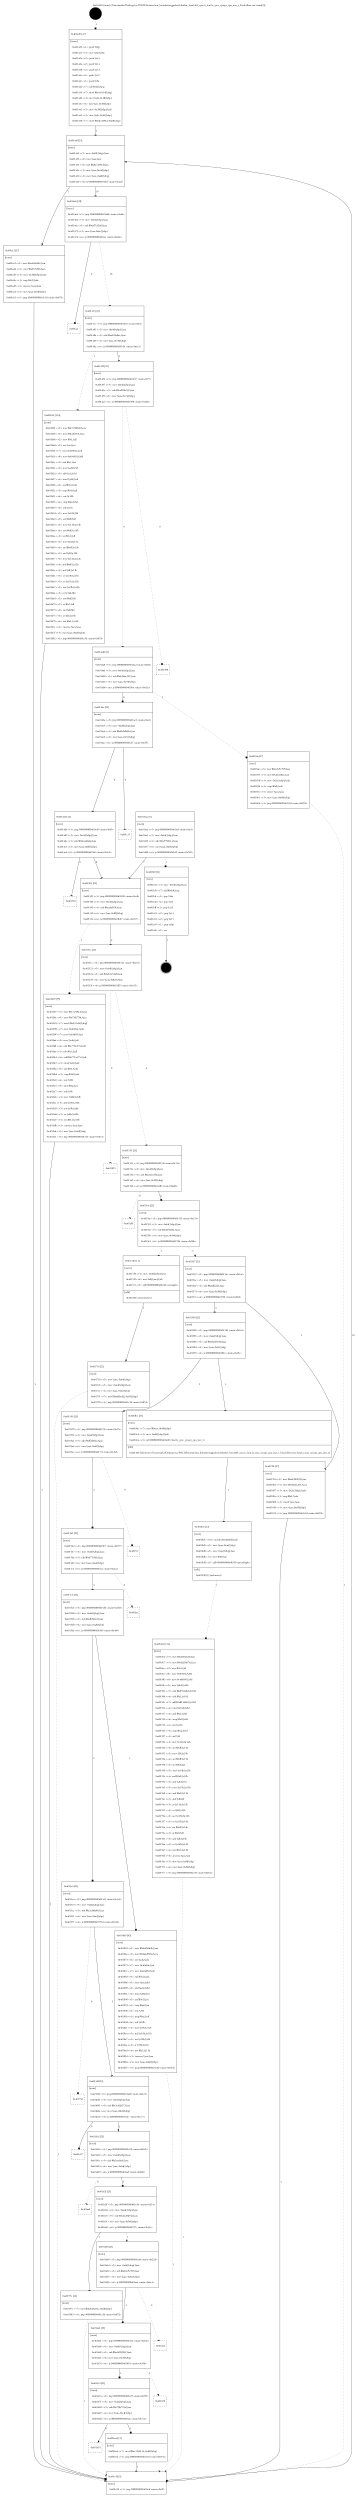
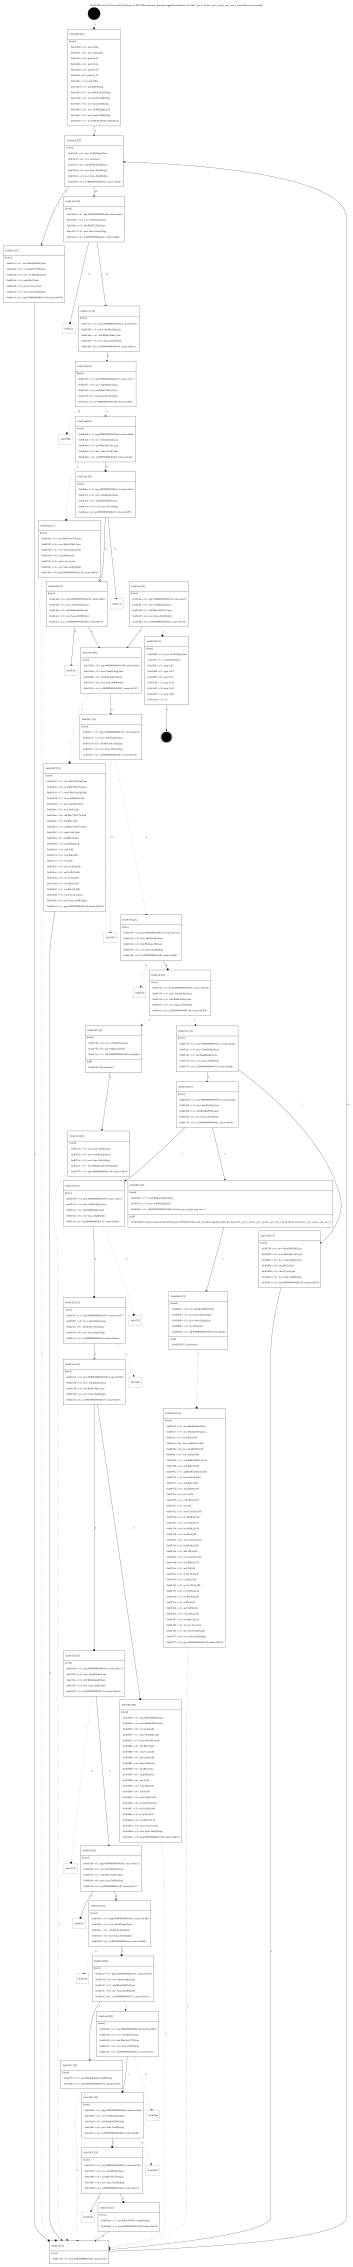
(105, 273) -> (101, 273)
(74, 527) -> none
(135, 1204) -> (144, 973)
